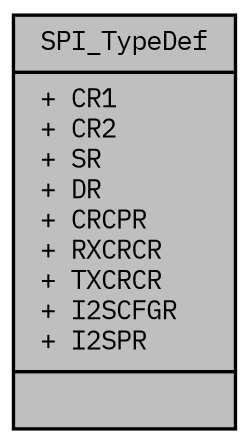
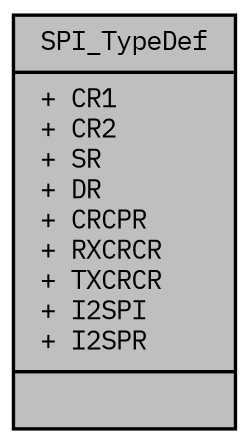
(109, 311) -> (94, 311)
